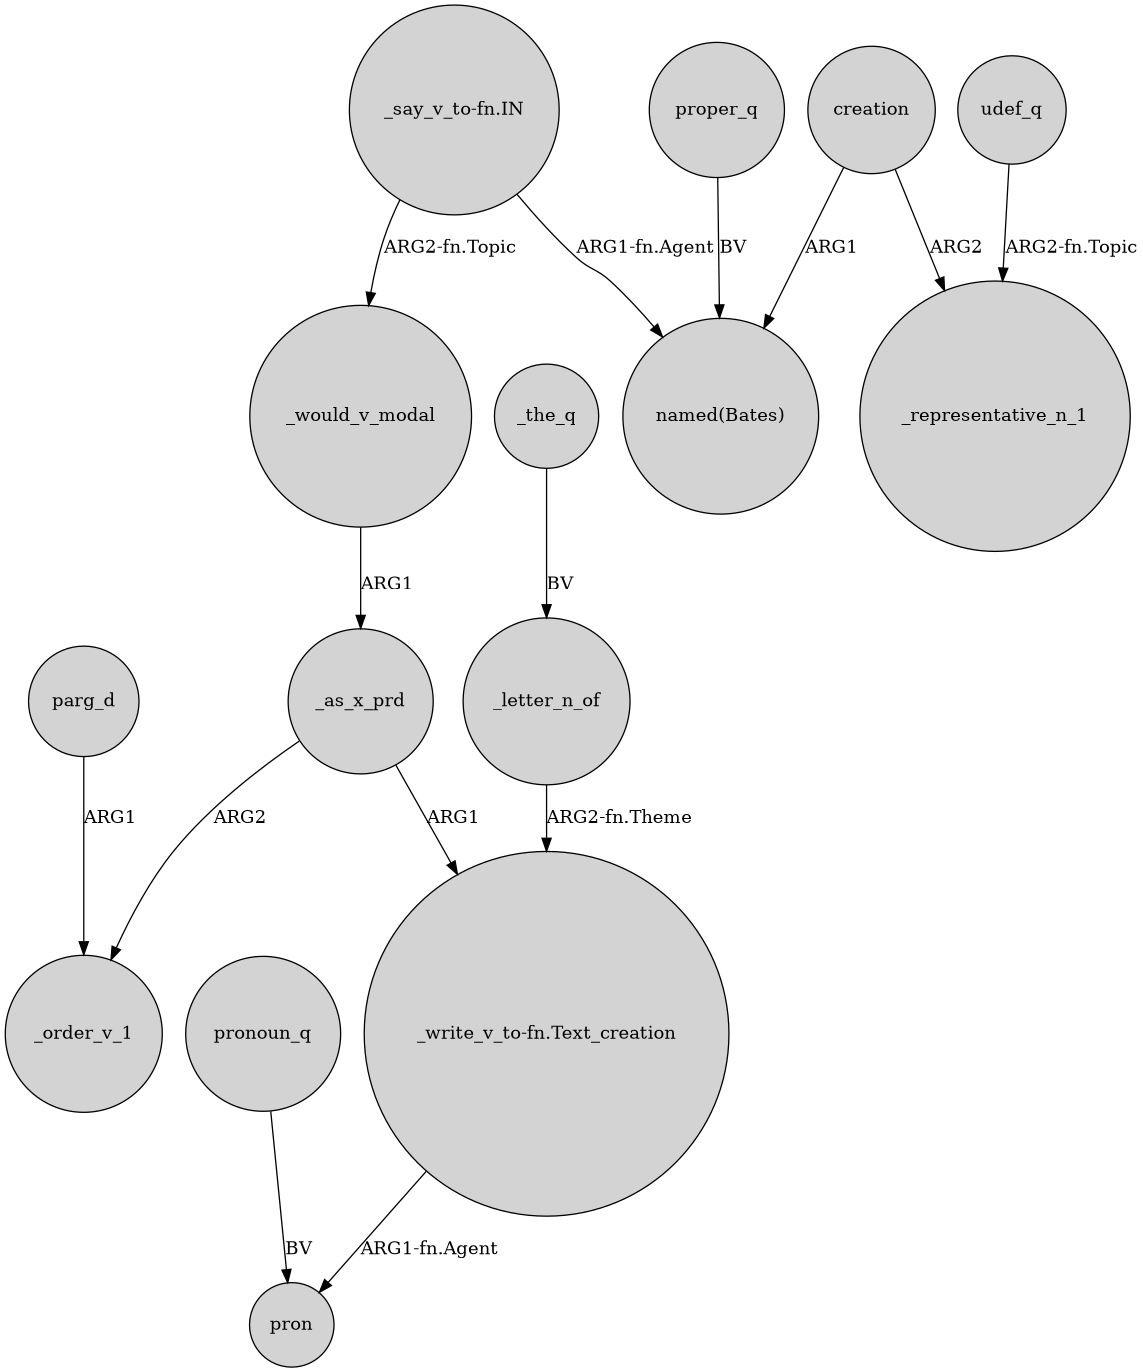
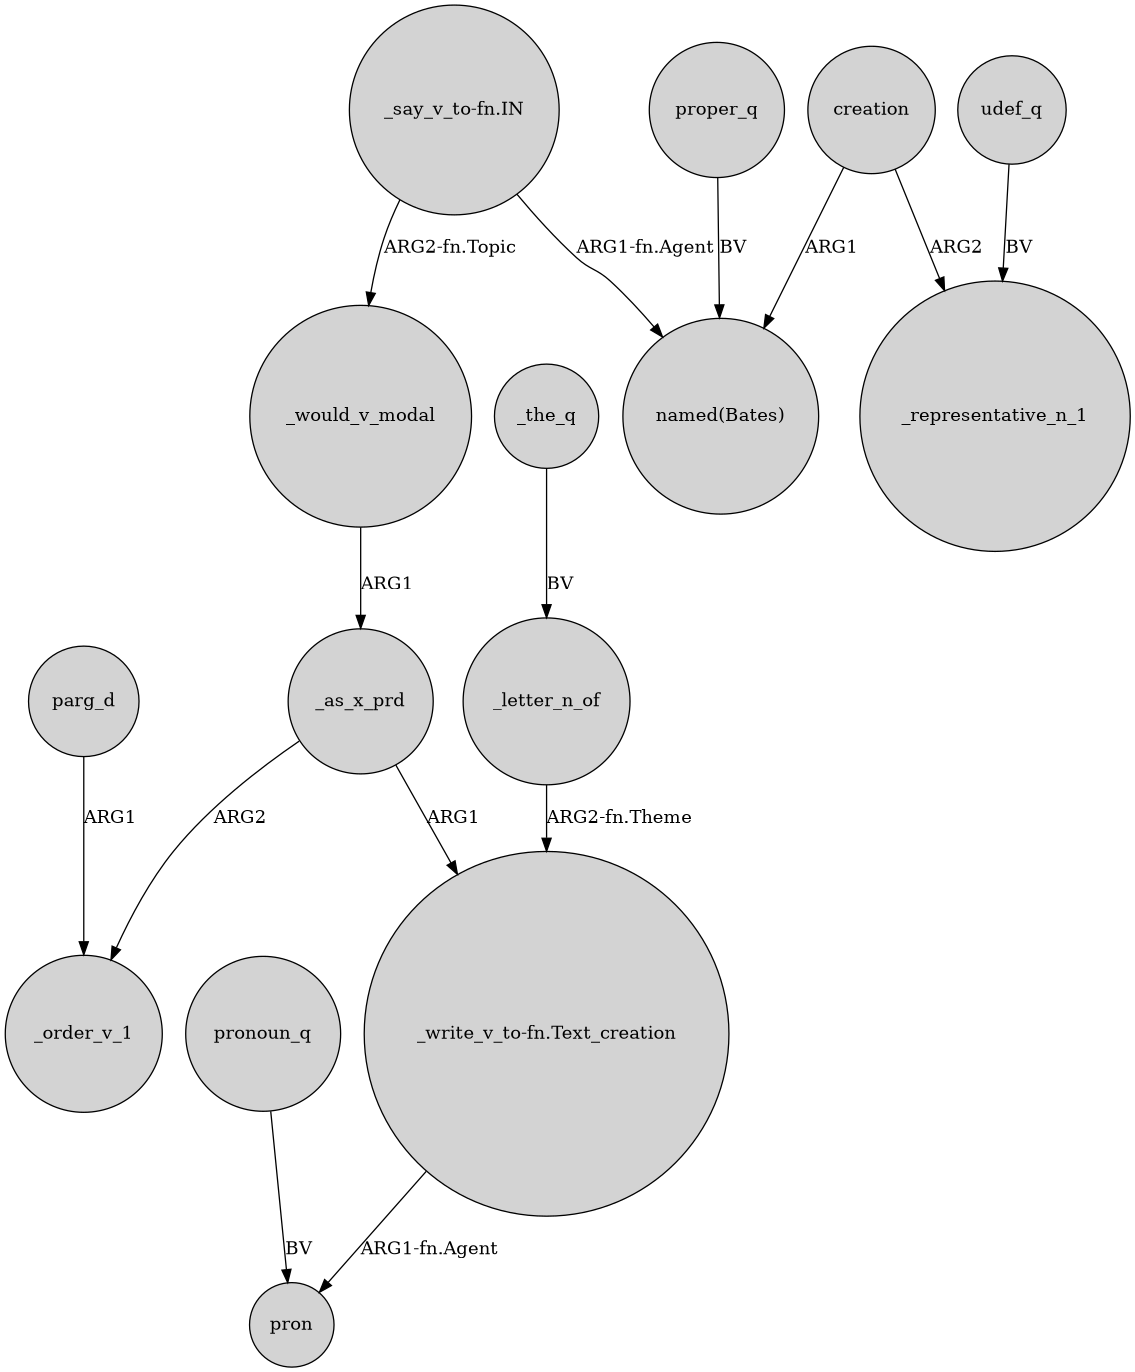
(1072, 248) -> (1019, 248)
